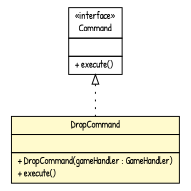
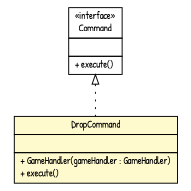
(95, 161) -> (96, 161)
